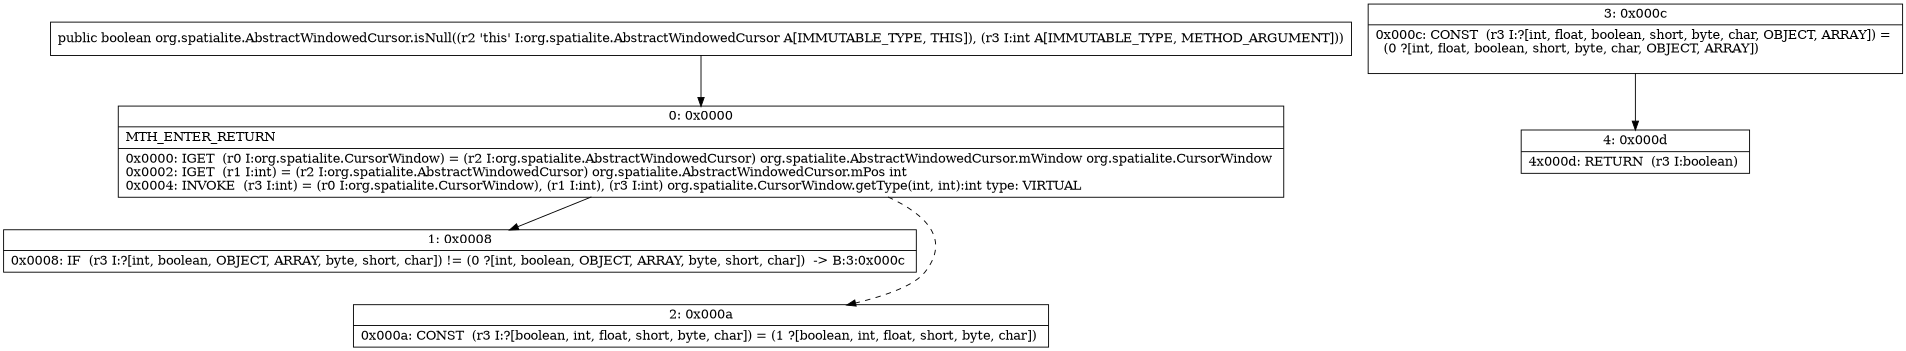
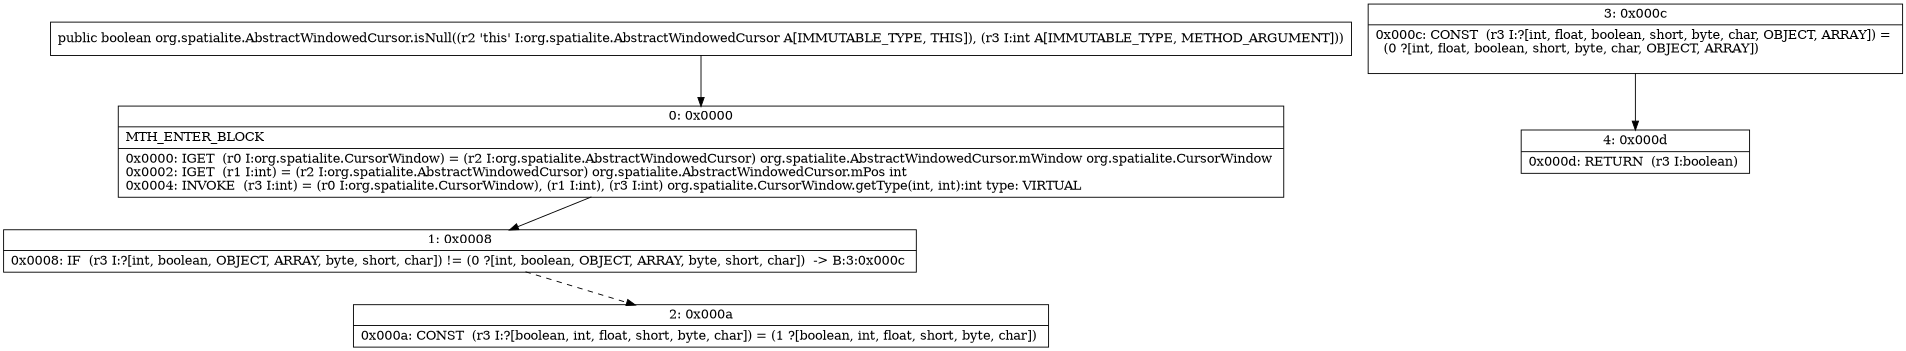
(200, 137) -> (195, 137)
(1635, 162) -> (1635, 162)
(931, 262) -> (576, 287)
